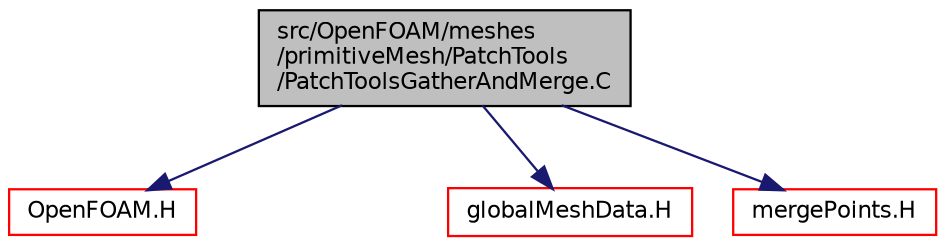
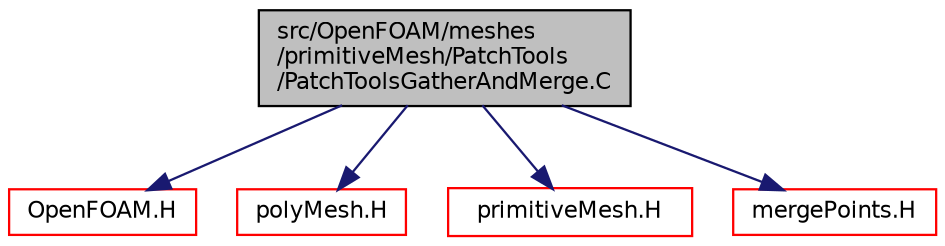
none -> (322, 212)
(570, 212) -> (570, 212)
